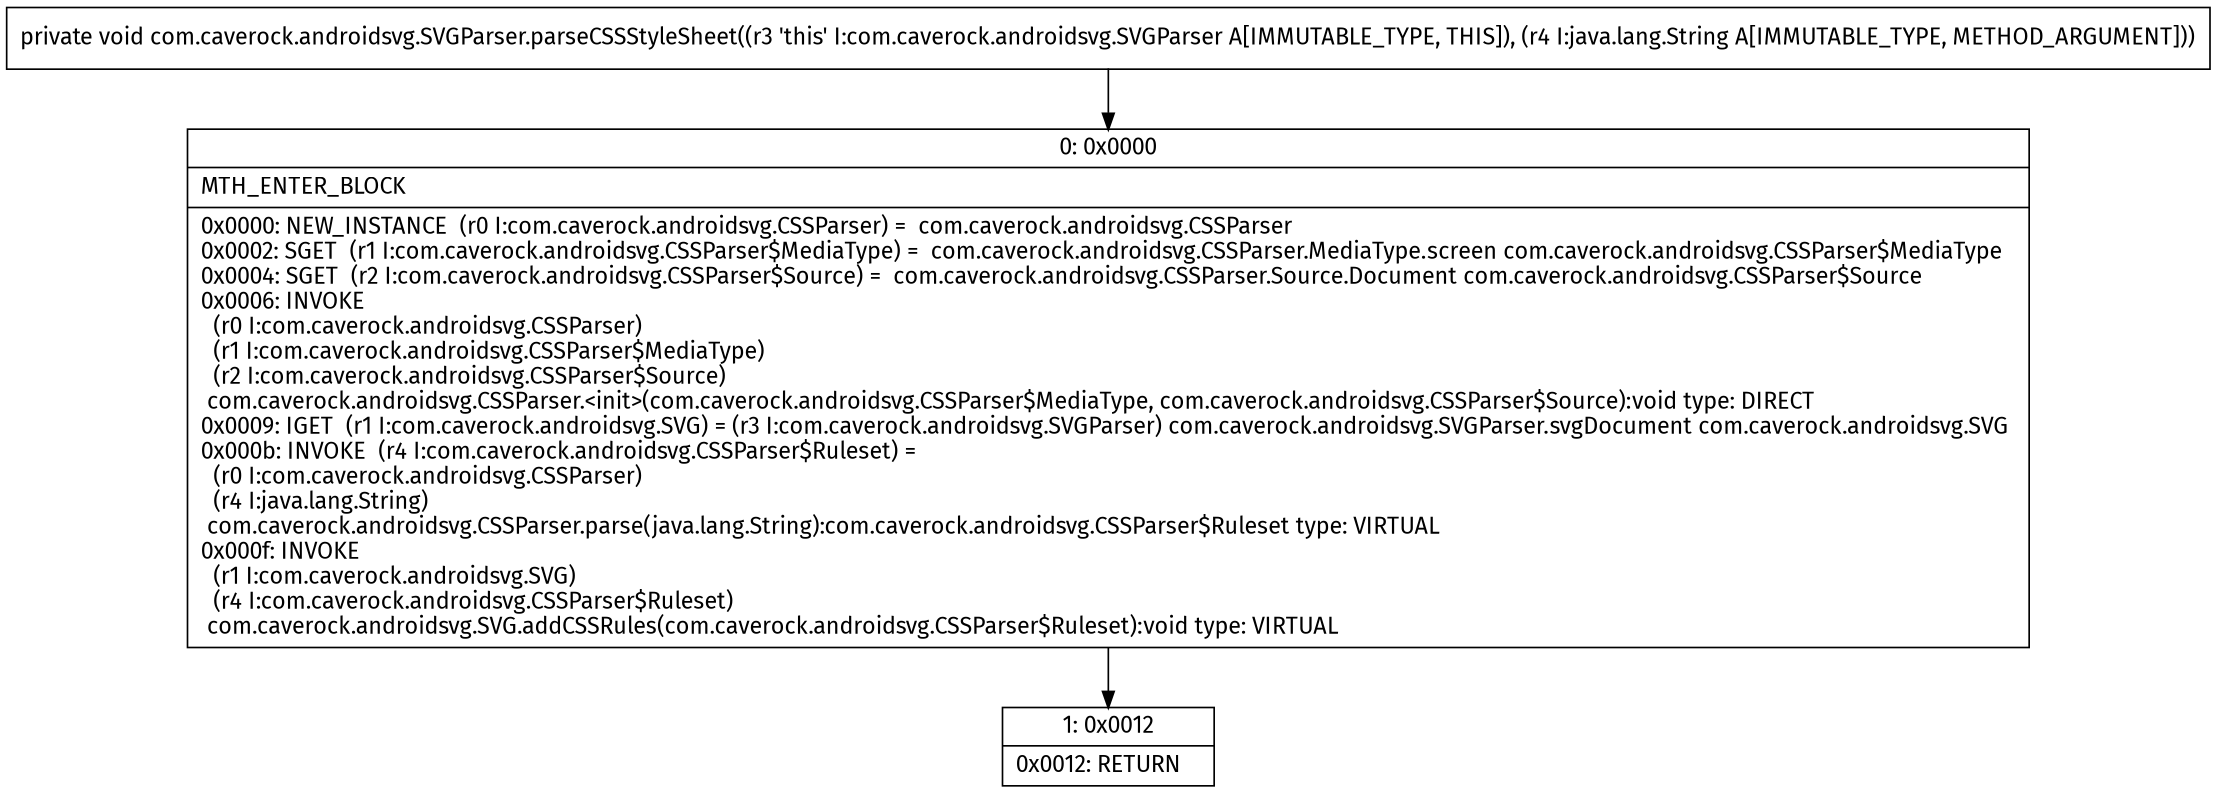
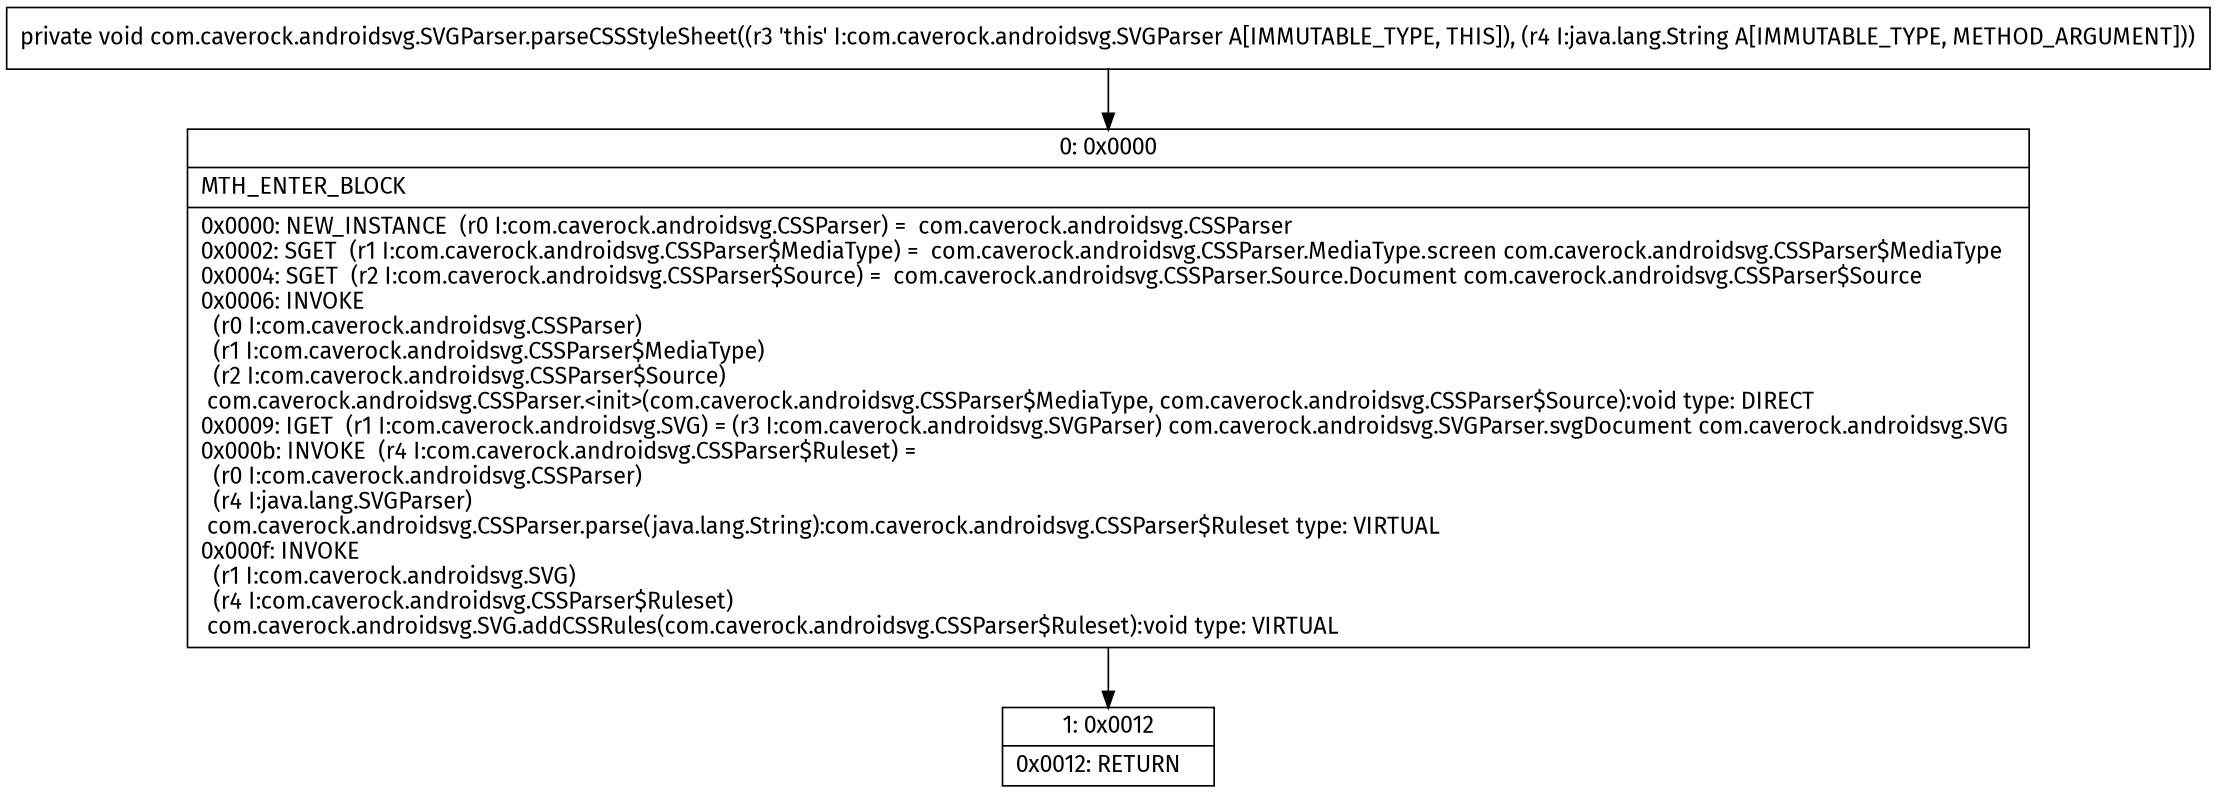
(315, 502) -> (337, 502)
